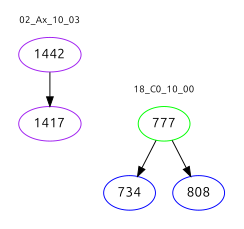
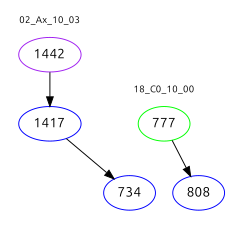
(50, 124) -> (50, 124)
(149, 154) -> (87, 156)
